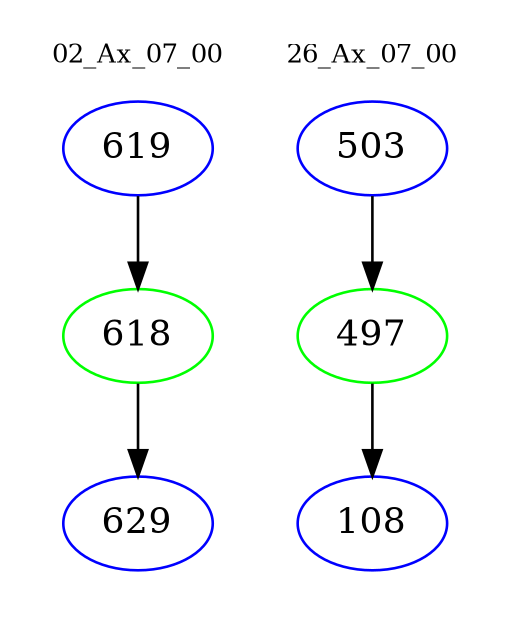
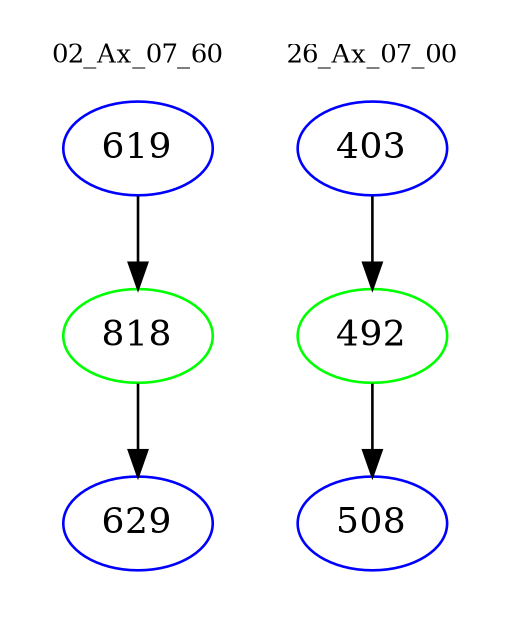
(138, 56) -> (138, 56)
(372, 148) -> (372, 148)
(138, 336) -> (138, 336)
(372, 336) -> (372, 336)
(372, 523) -> (372, 523)
